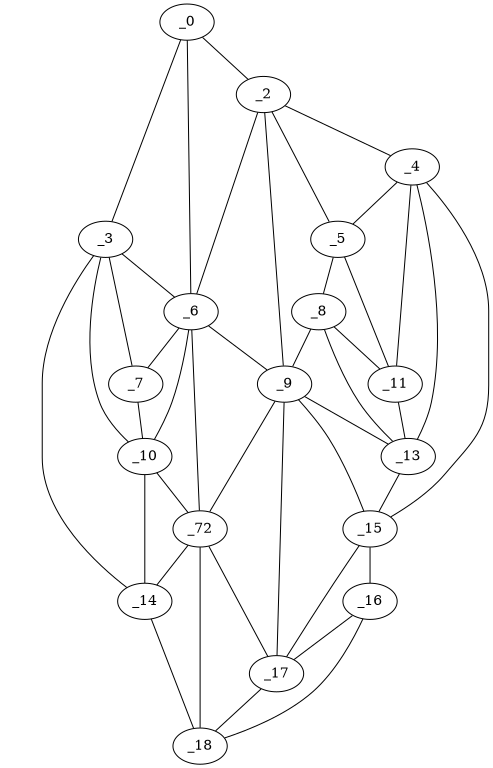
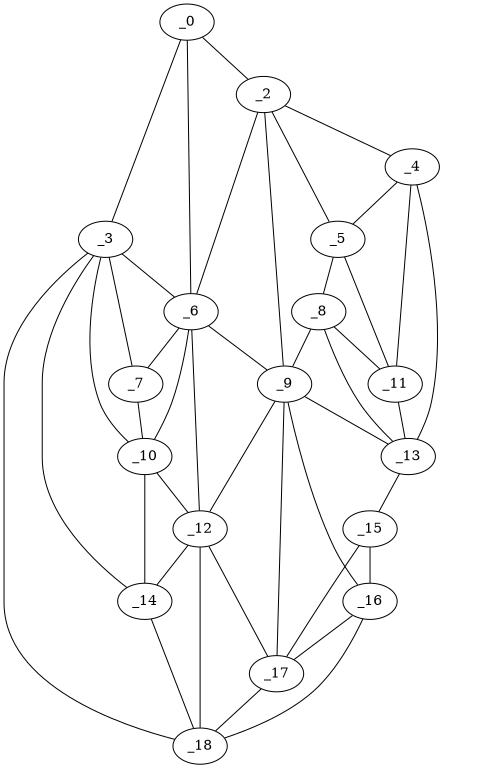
(489, 361) -> none
(337, 452) -> (314, 497)
(200, 529) -> (200, 529)
none -> (4, 530)
